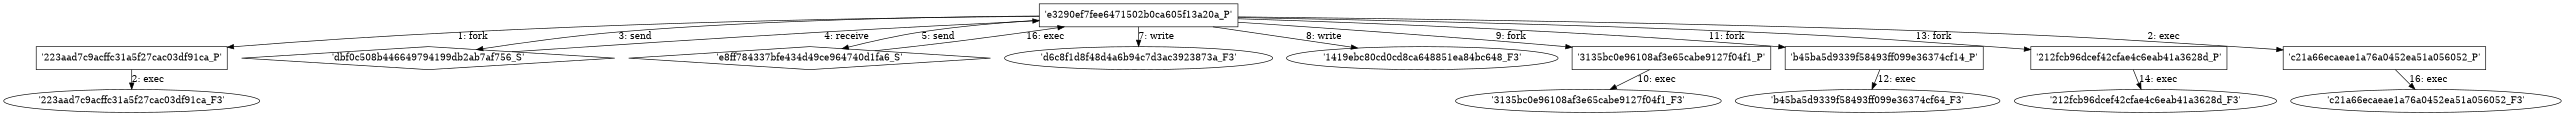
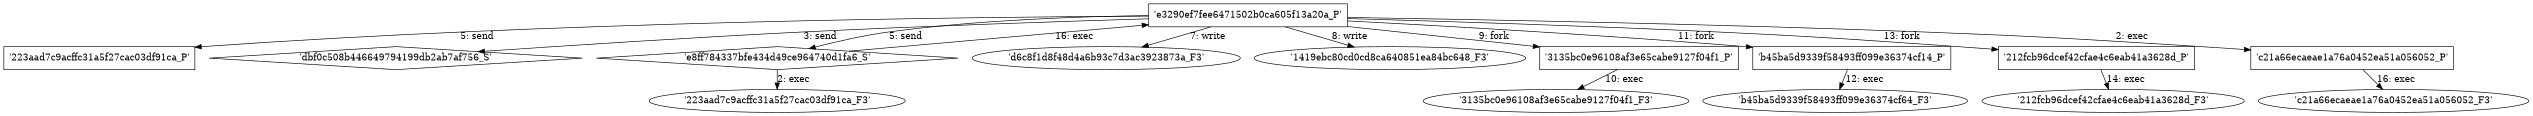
(772, 35) -> none
(473, 37) -> (477, 37)
(1139, 58) -> (1106, 58)
(1422, 58) -> (1390, 58)
(132, 76) -> (777, 76)
